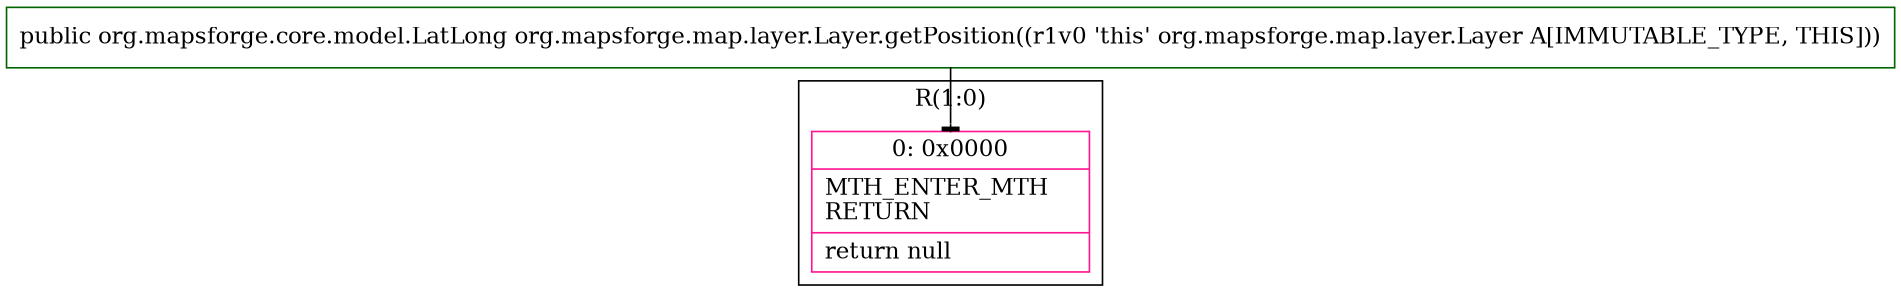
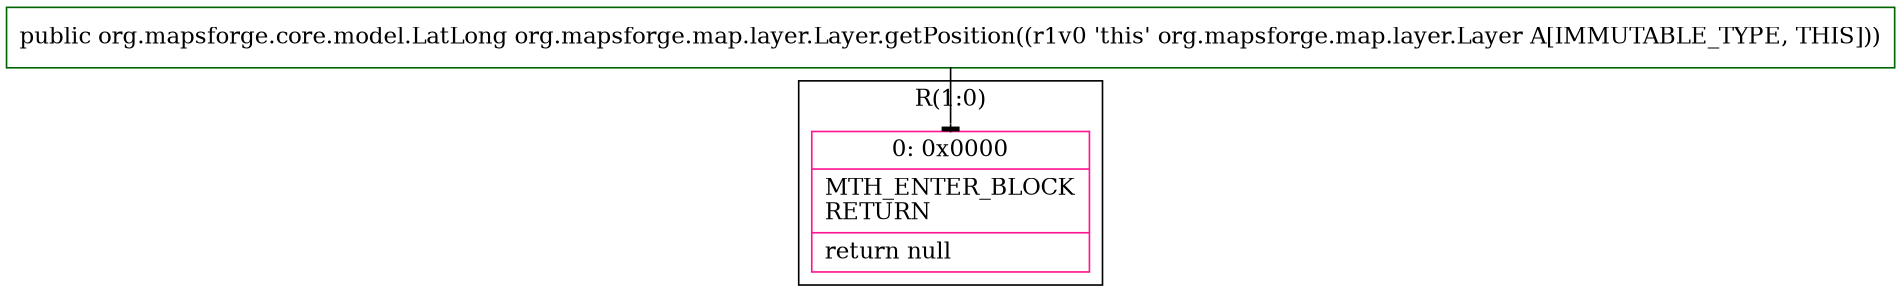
(937, 188) -> (951, 188)
